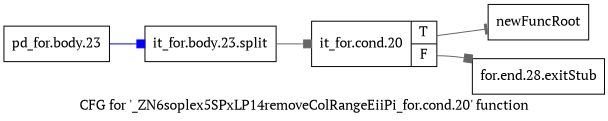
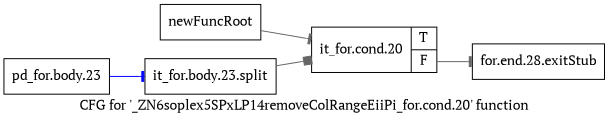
(460, 33) -> (284, 35)
(122, 44) -> (125, 76)
(450, 56) -> (452, 62)
